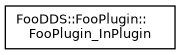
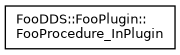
(90, 27) -> (90, 27)
